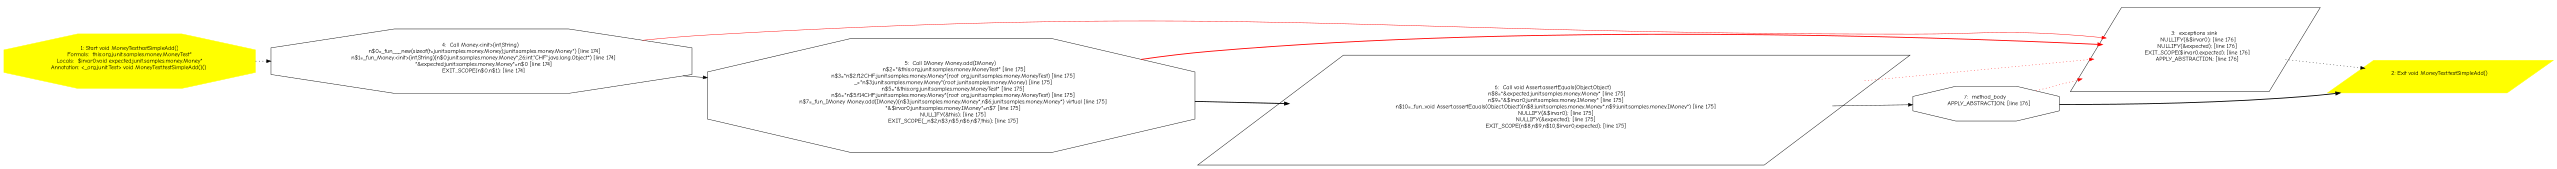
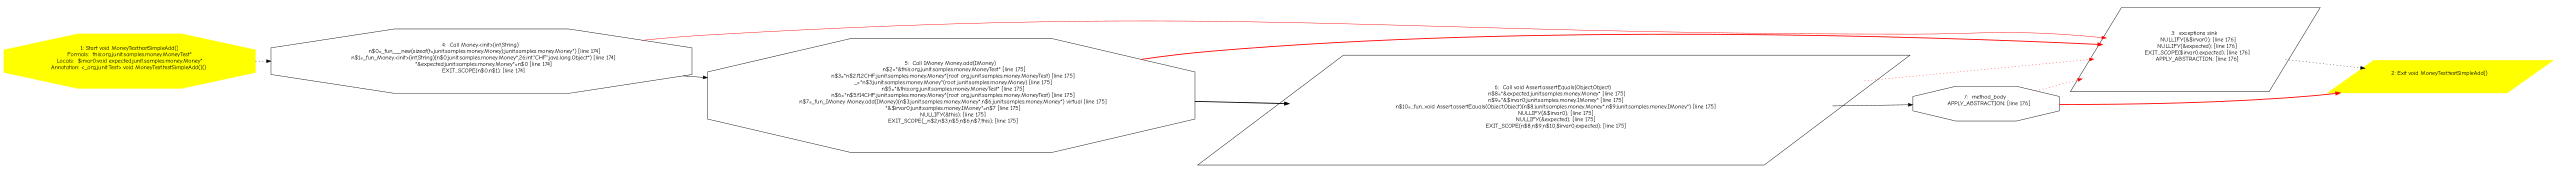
(2198, 102) -> (2198, 102)
